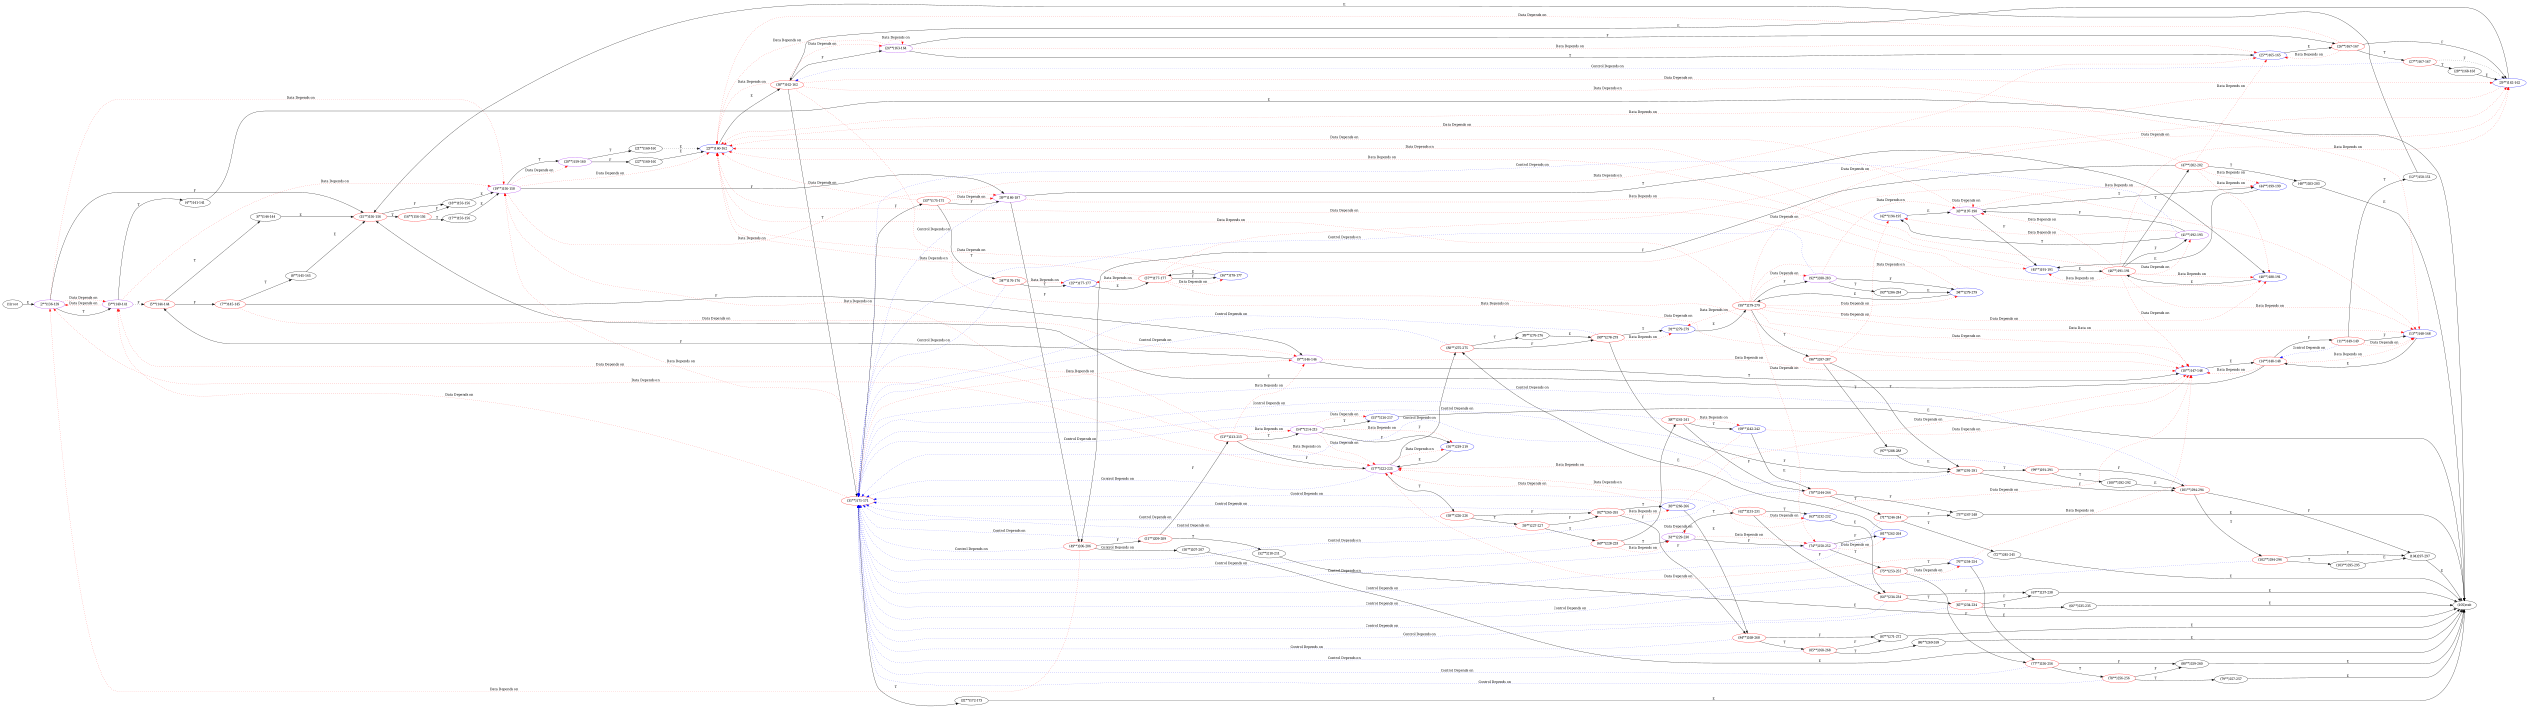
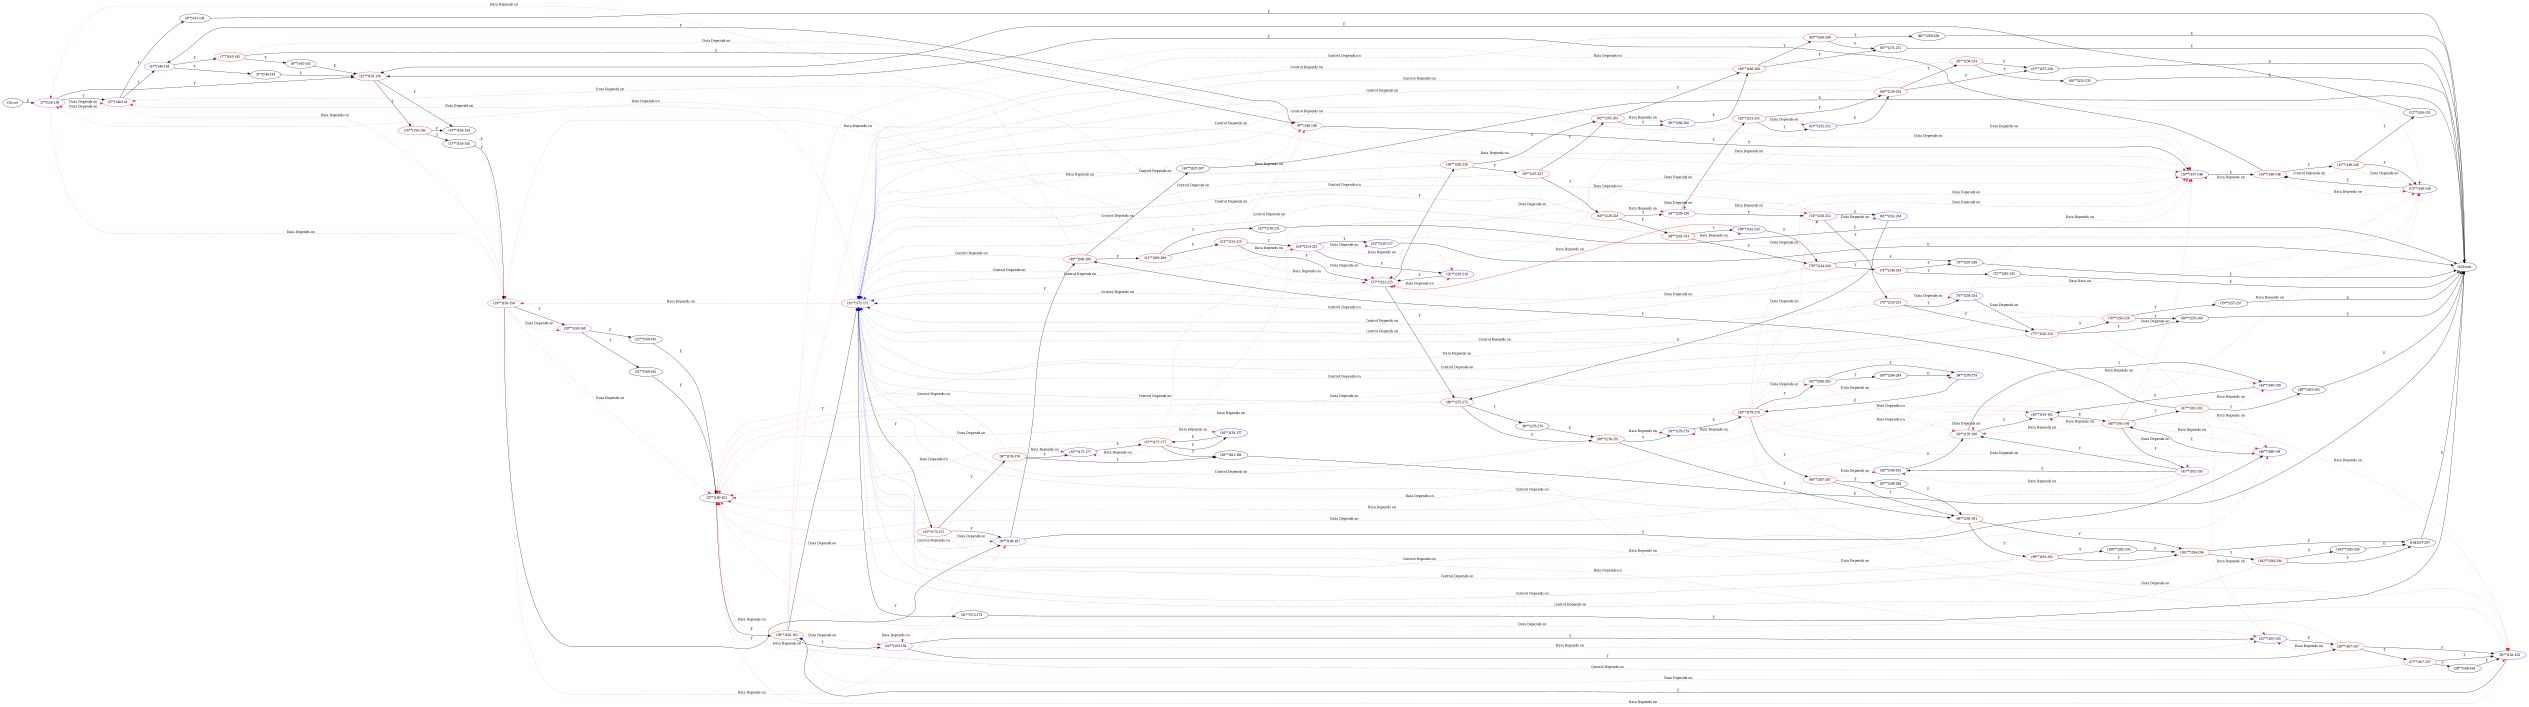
(2471, 62) -> (2463, 659)
(680, 149) -> (699, 425)
(481, 196) -> (496, 211)
(137, 304) -> (138, 85)
(160, 304) -> (160, 67)
none -> (1231, 455)
(1577, 467) -> (1566, 257)
(2004, 615) -> (2004, 305)
